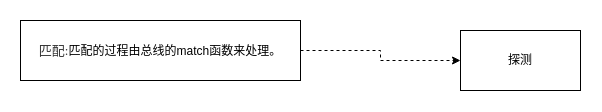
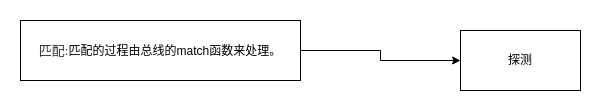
(381, 53) -> (381, 53)
